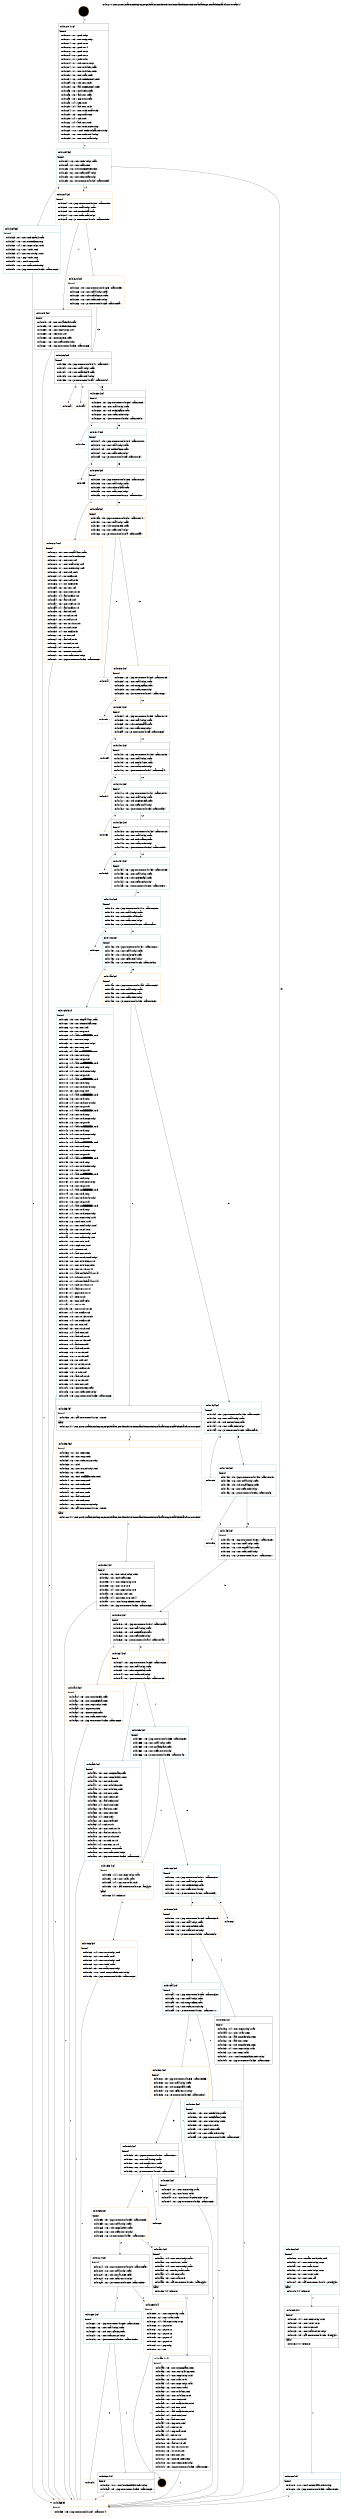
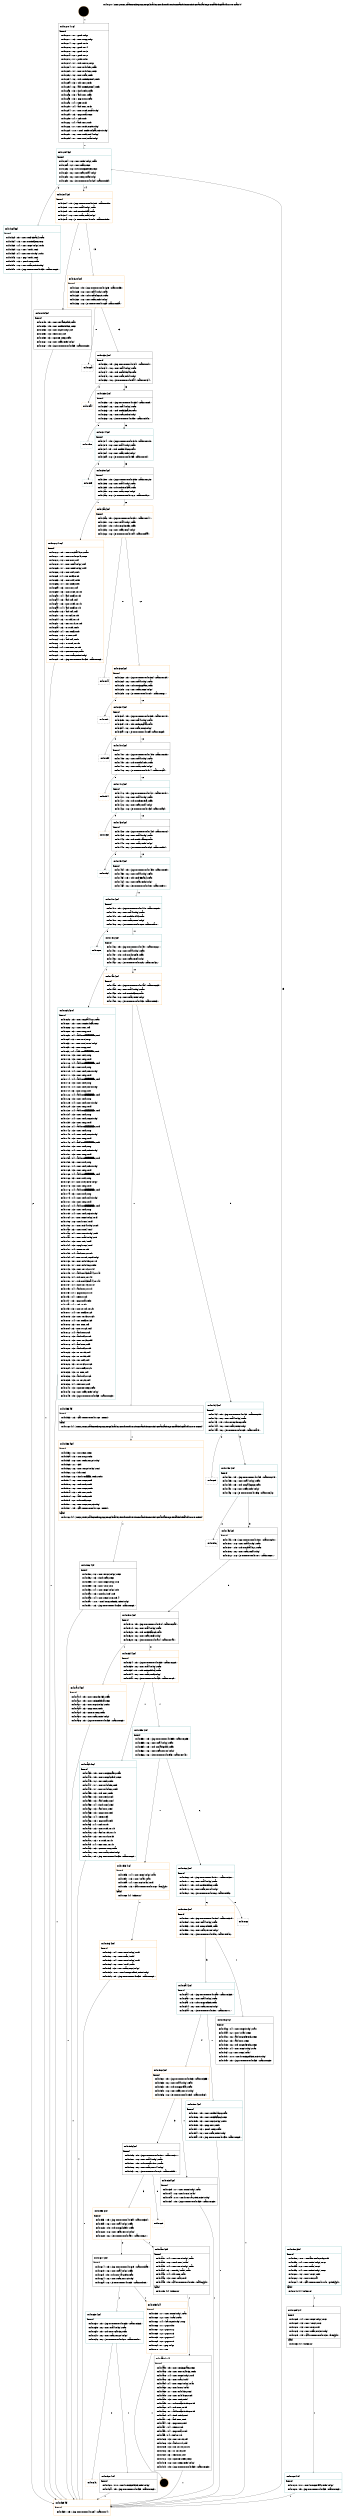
(72, 393) -> (93, 335)
